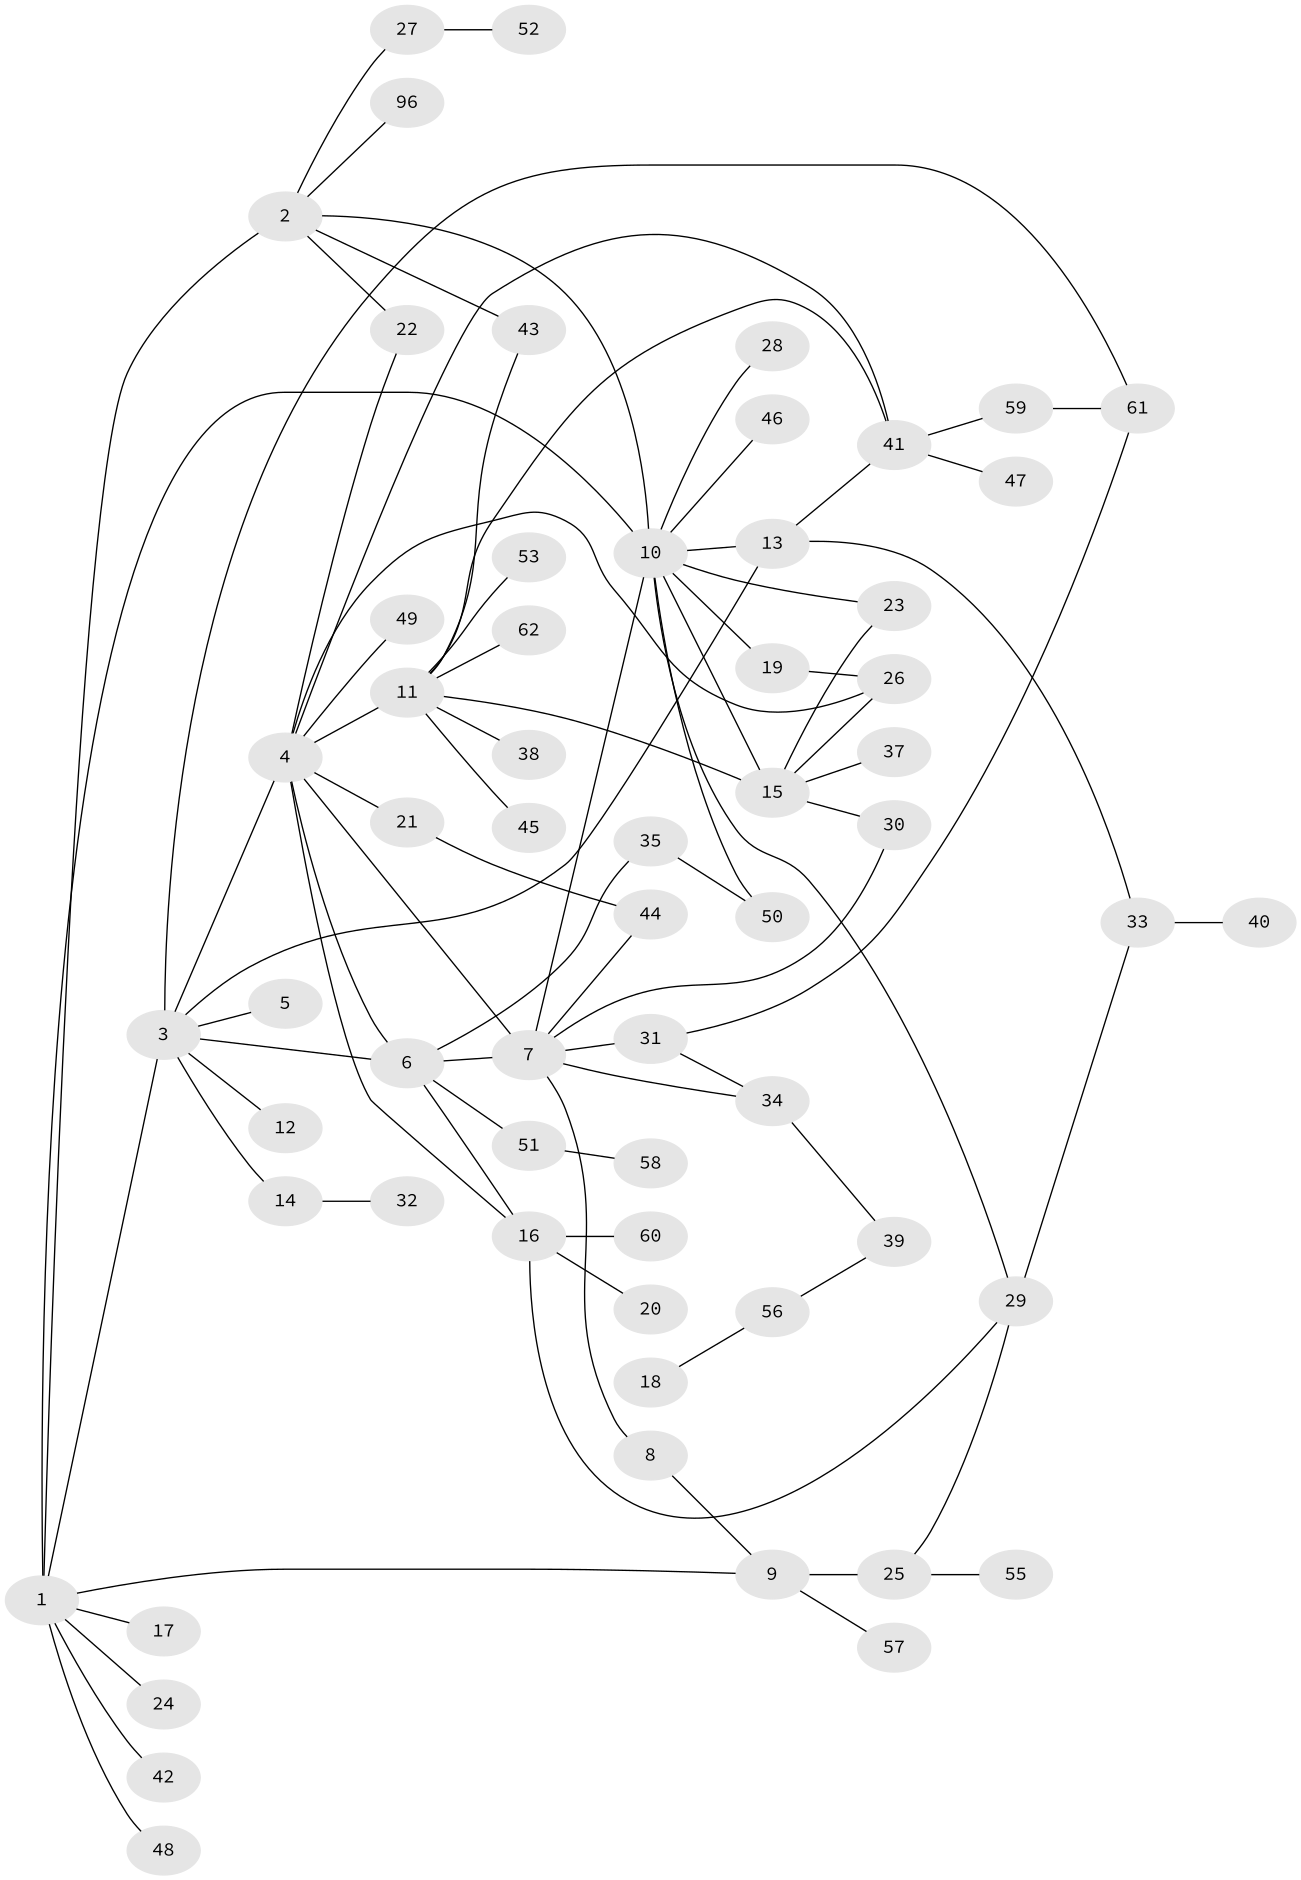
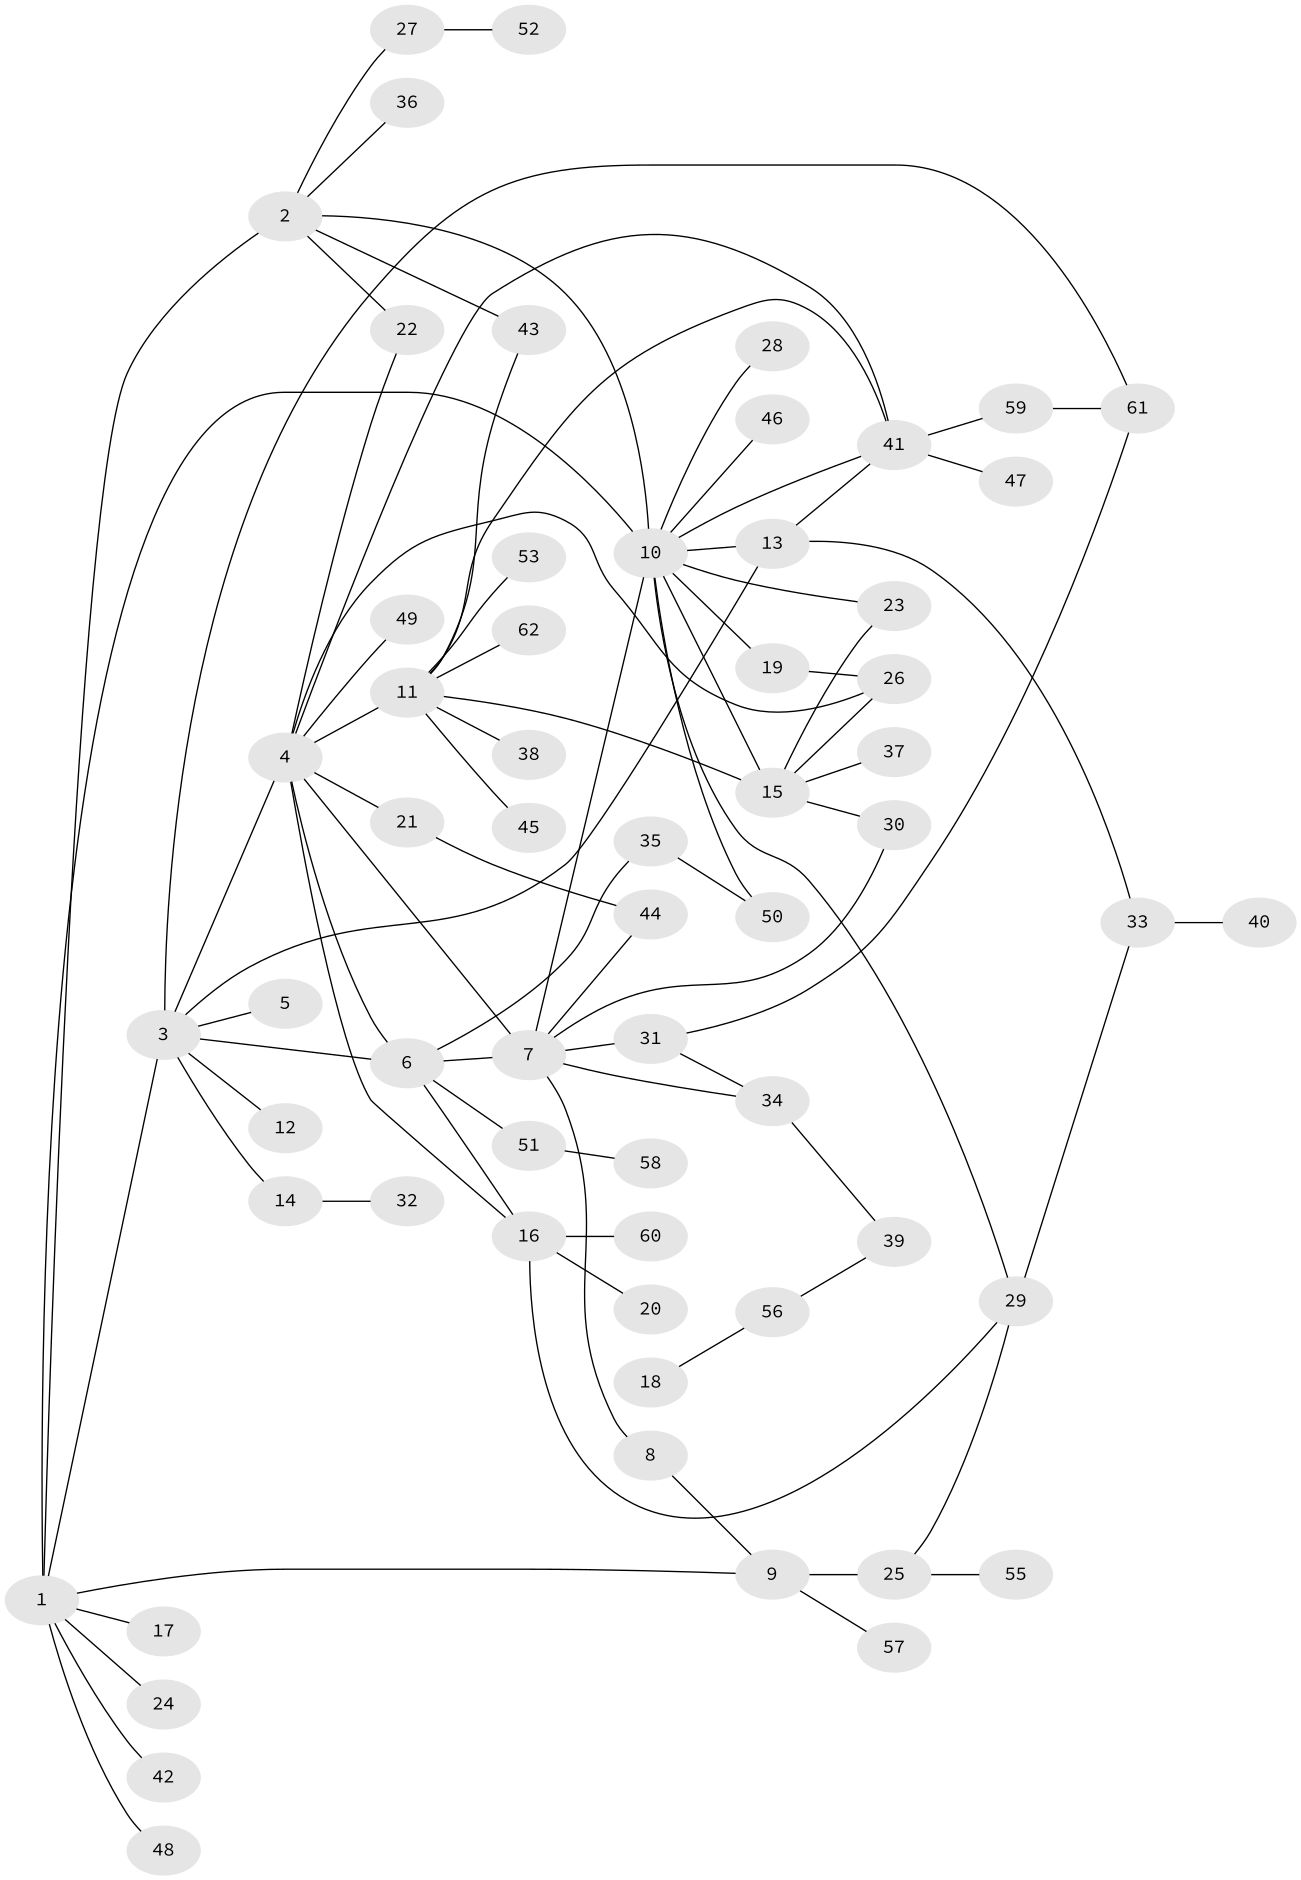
(407, 103) -> (407, 103)
none -> (768, 493)
